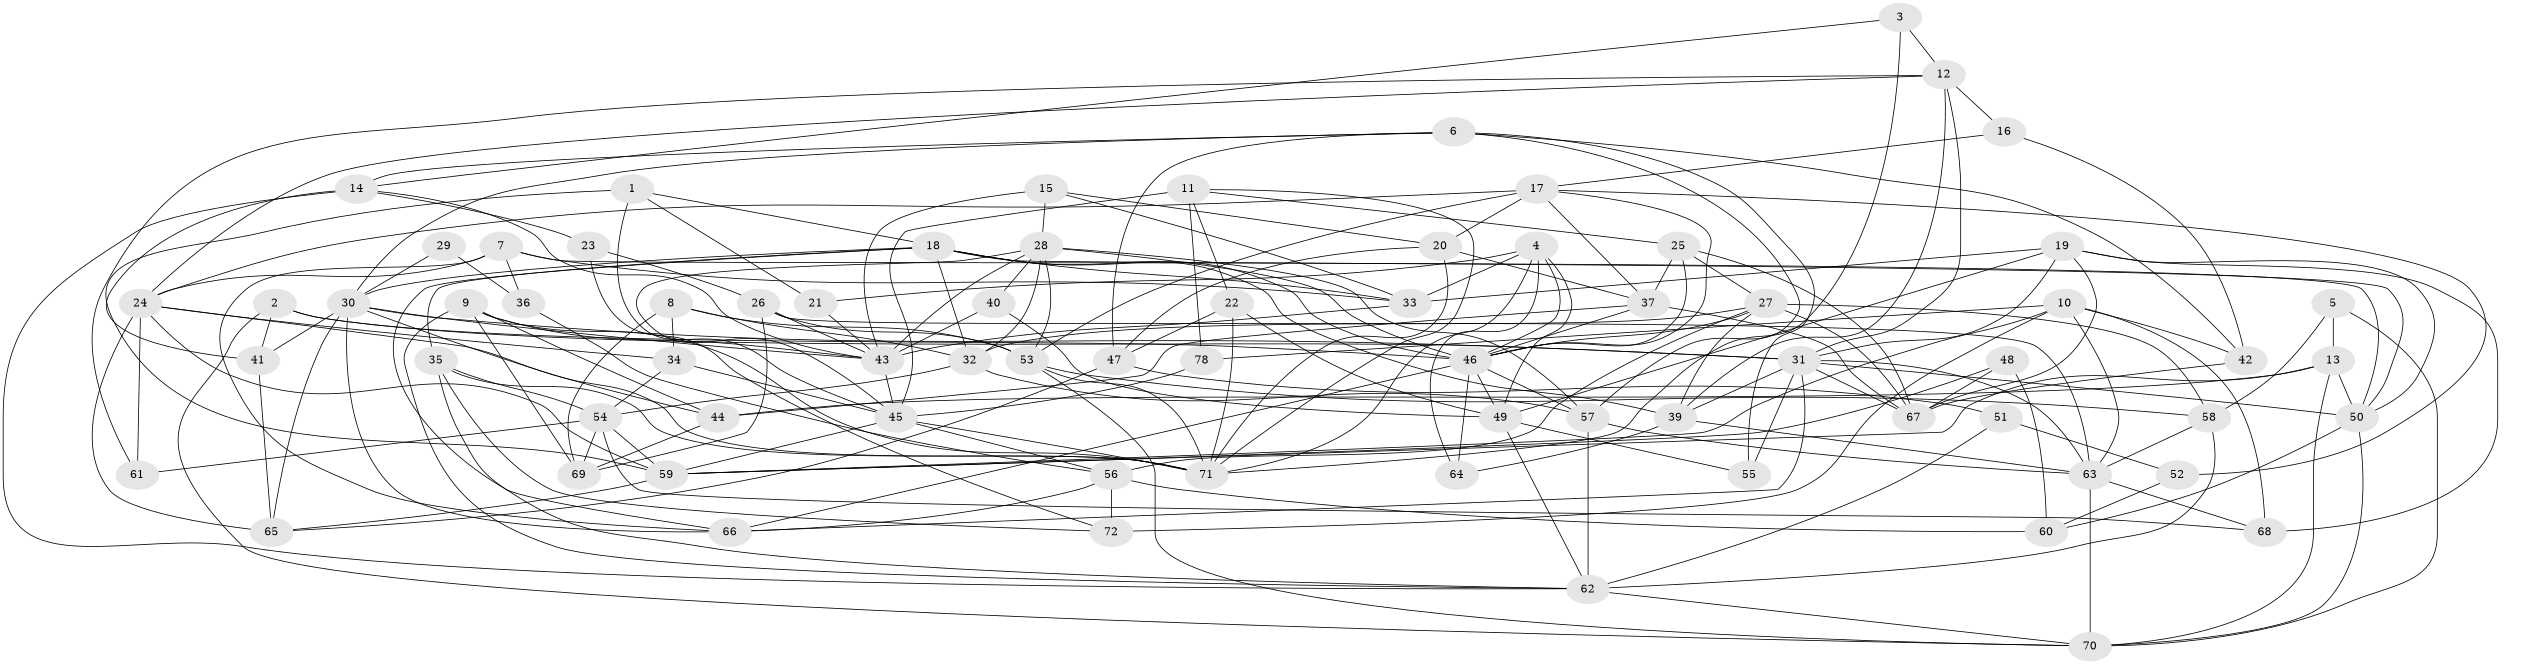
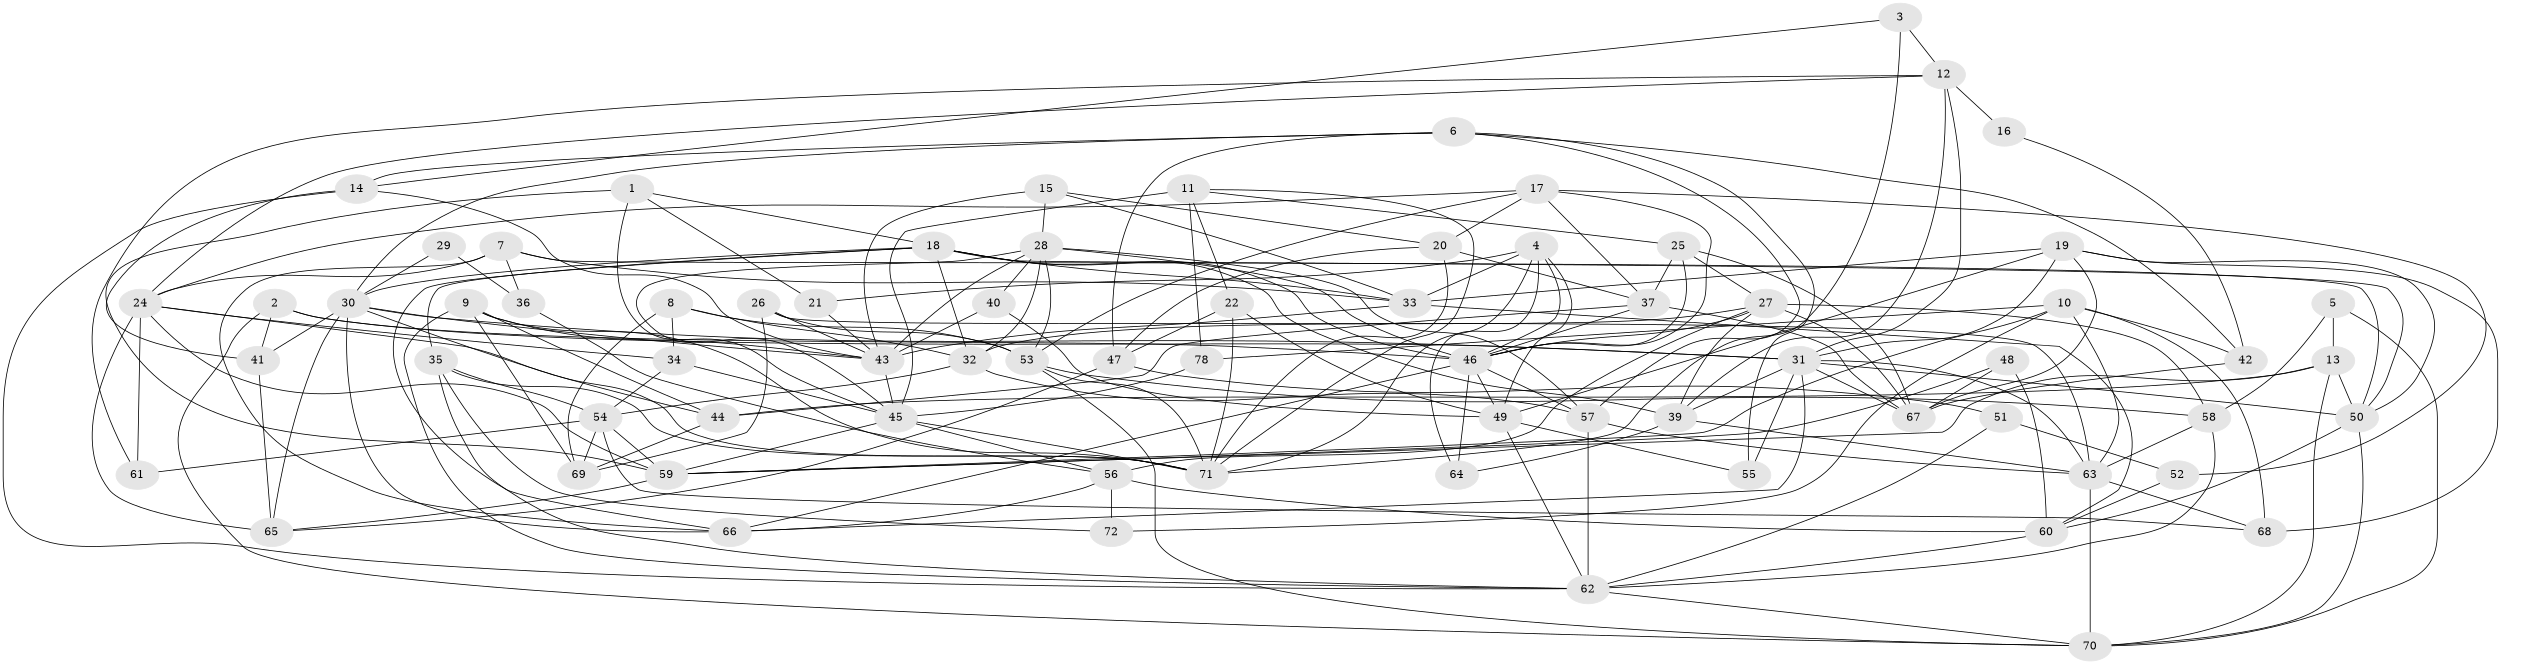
(1781, 159) -> none
(589, 246) -> none
none -> (1973, 341)
none -> (1818, 565)
